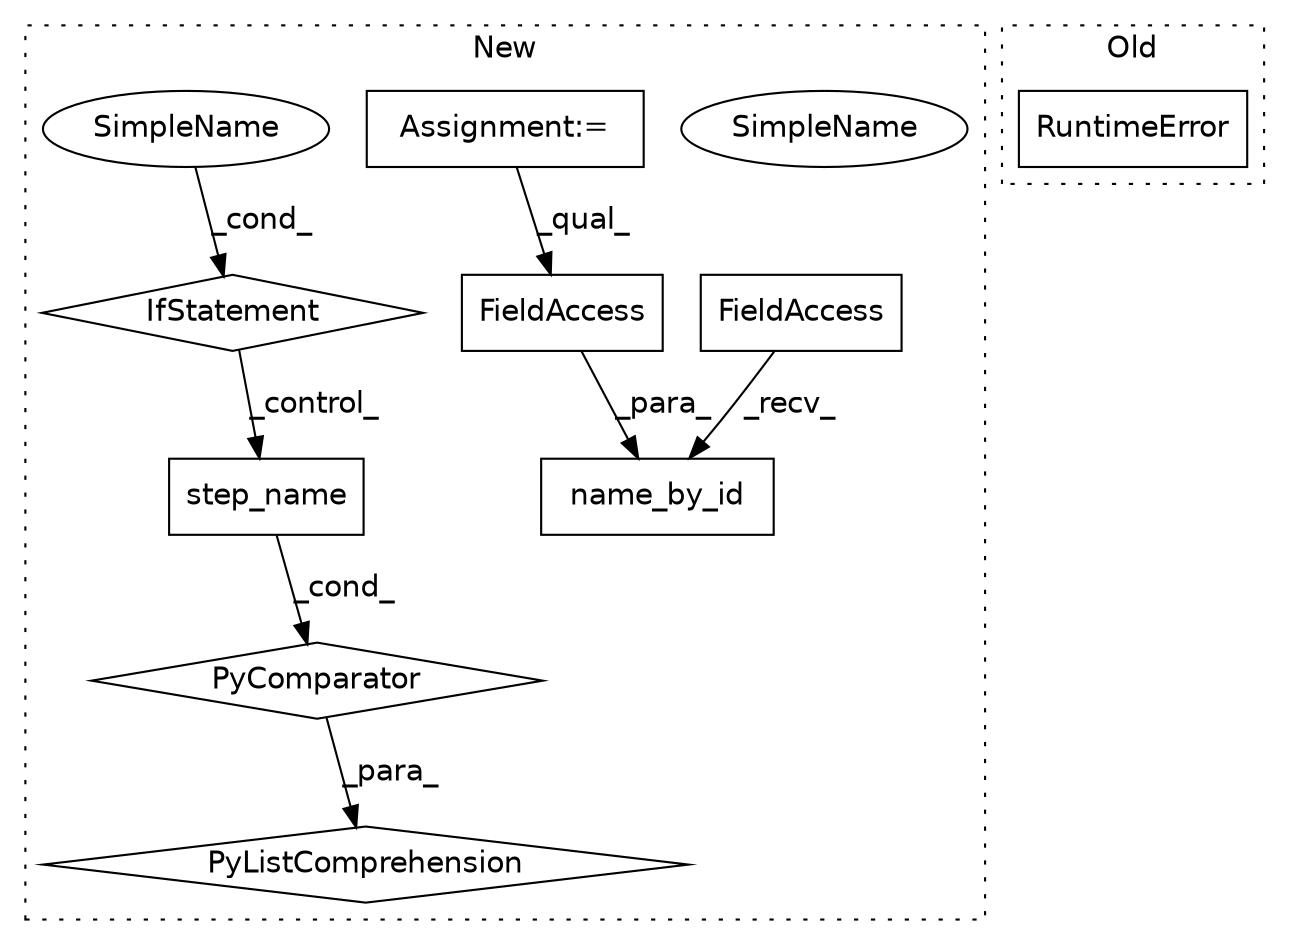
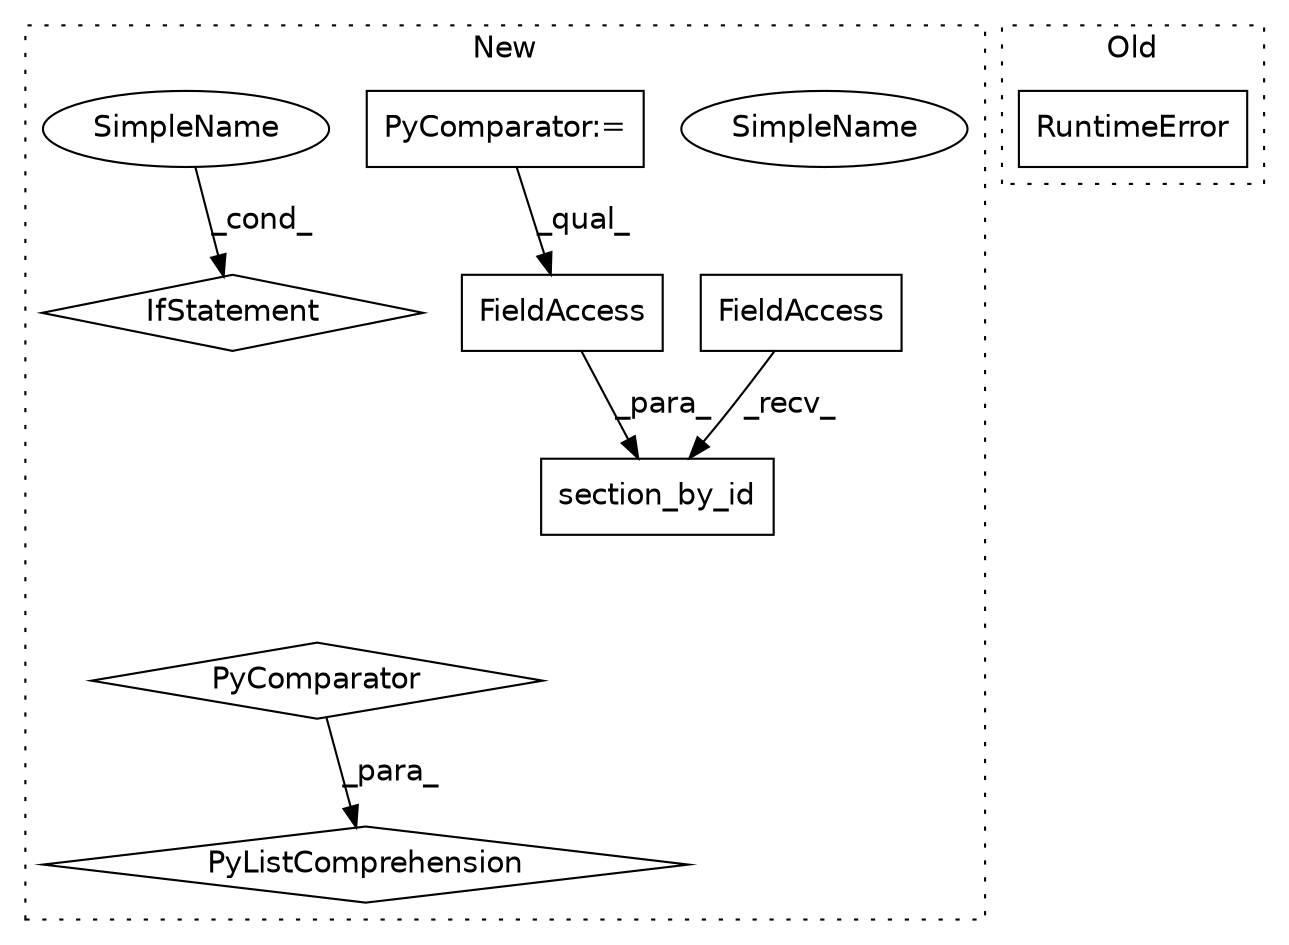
(505, 129) -> (505, 129)
(266, 497) -> none
(657, 497) -> (657, 497)
